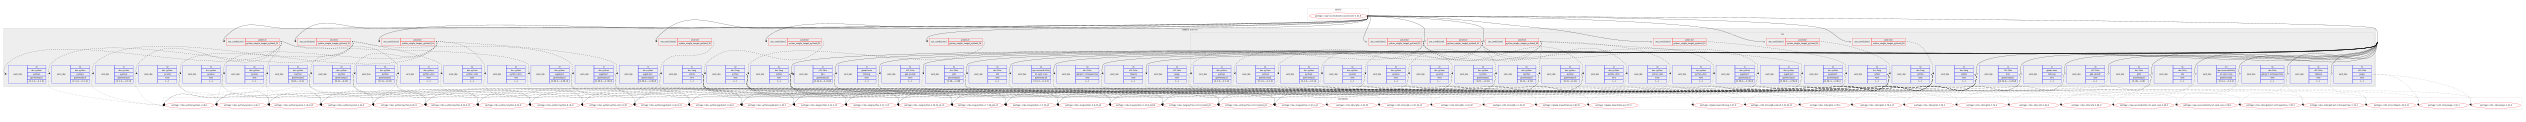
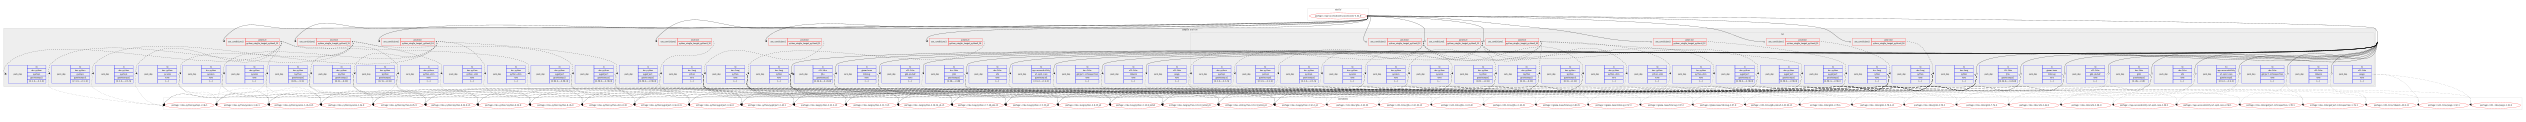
none -> (1666, 105)
